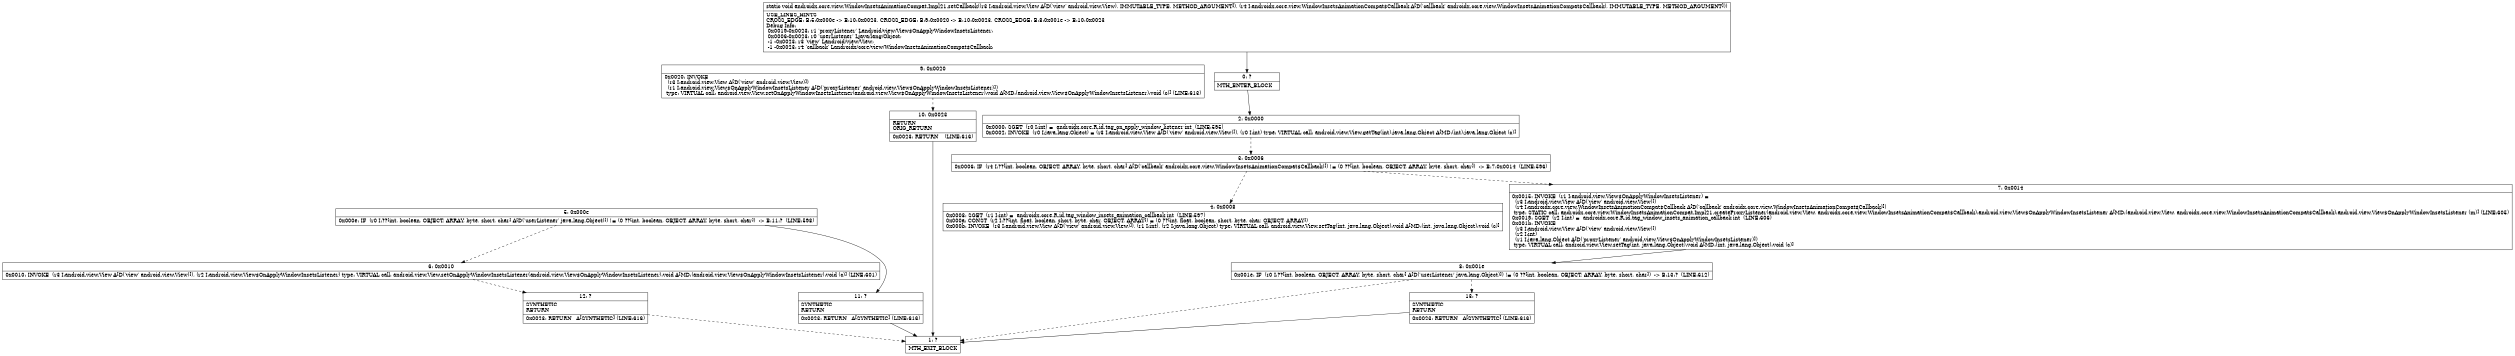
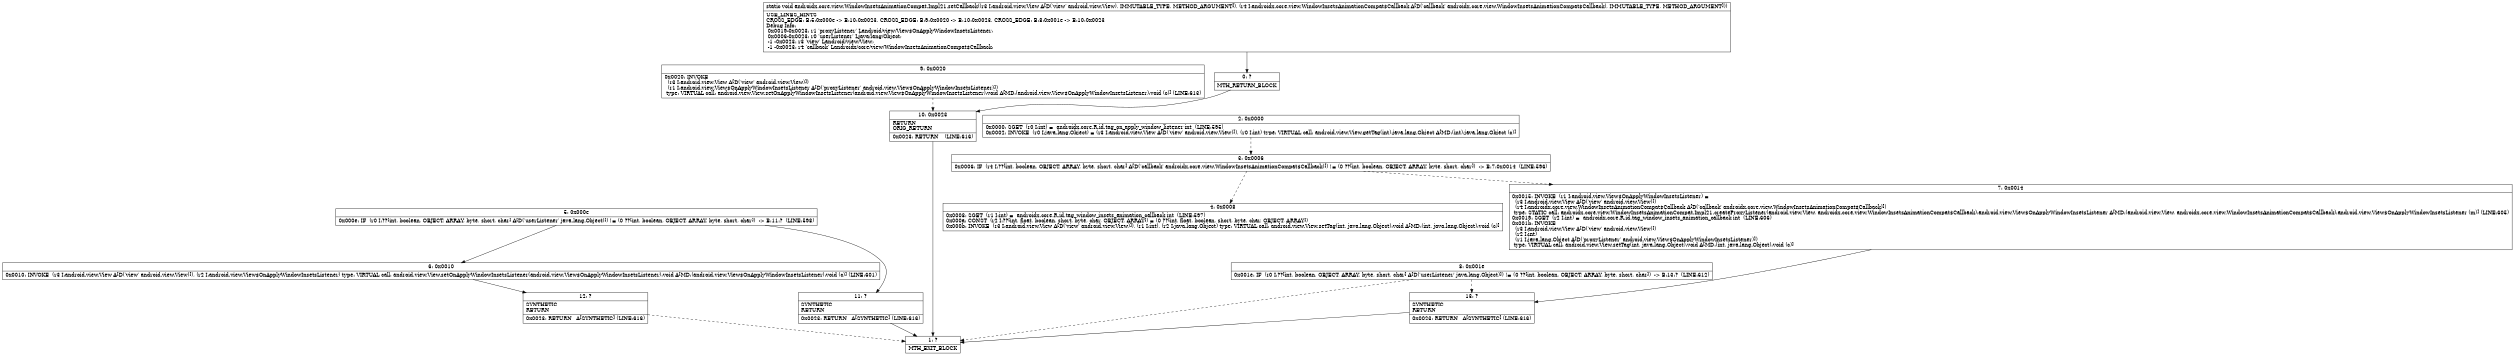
(1245, 86) -> (1247, 86)
(1249, 101) -> (1106, 107)
(511, 243) -> (511, 243)
(1621, 256) -> (1706, 281)
(498, 286) -> (498, 286)
